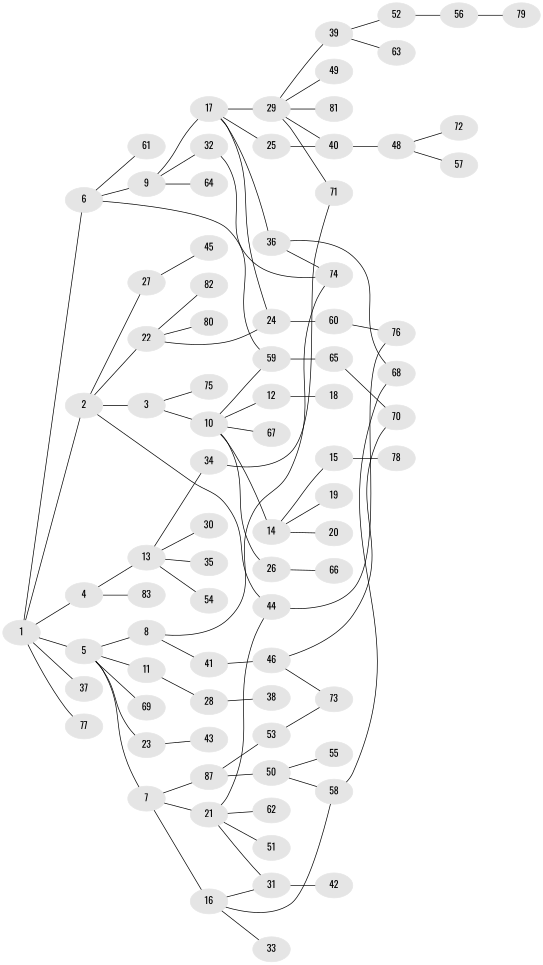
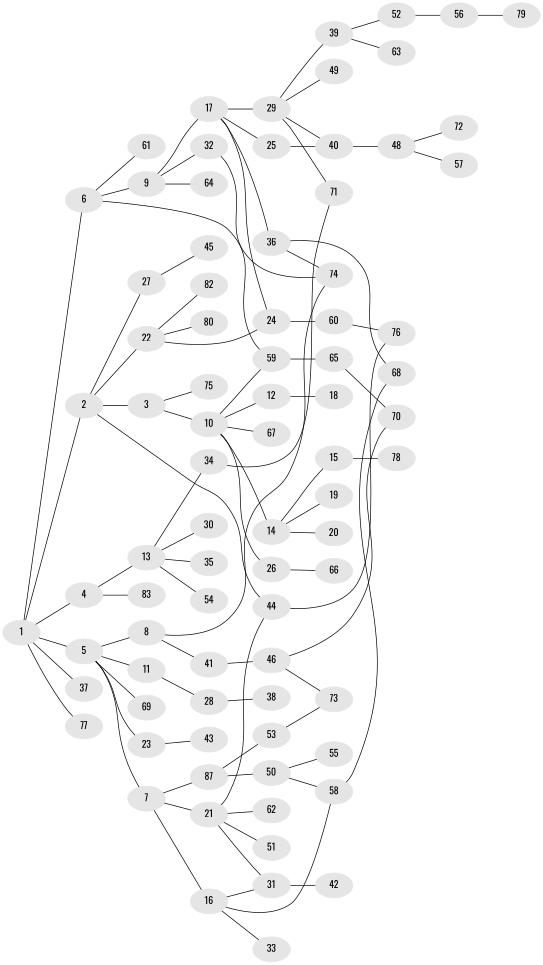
(334, 109) -> none
